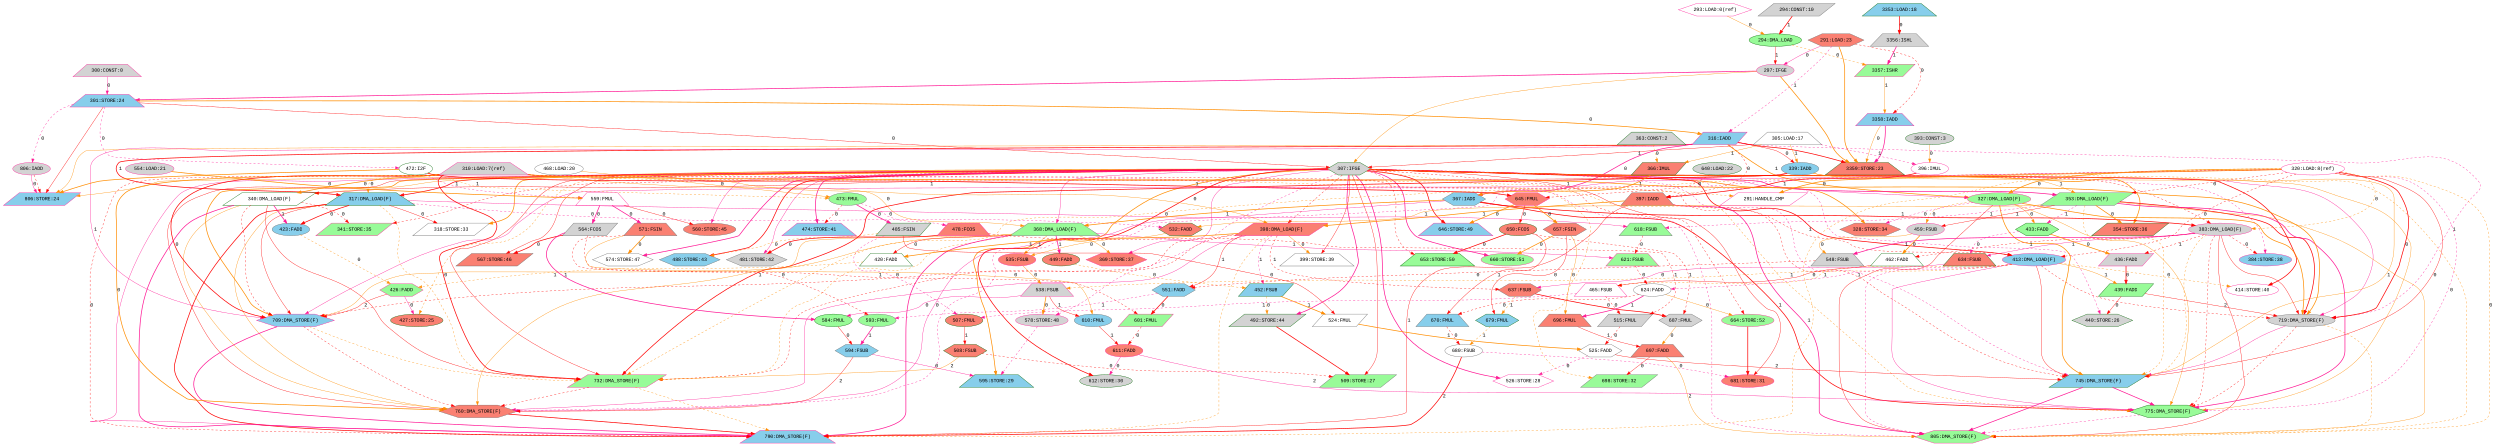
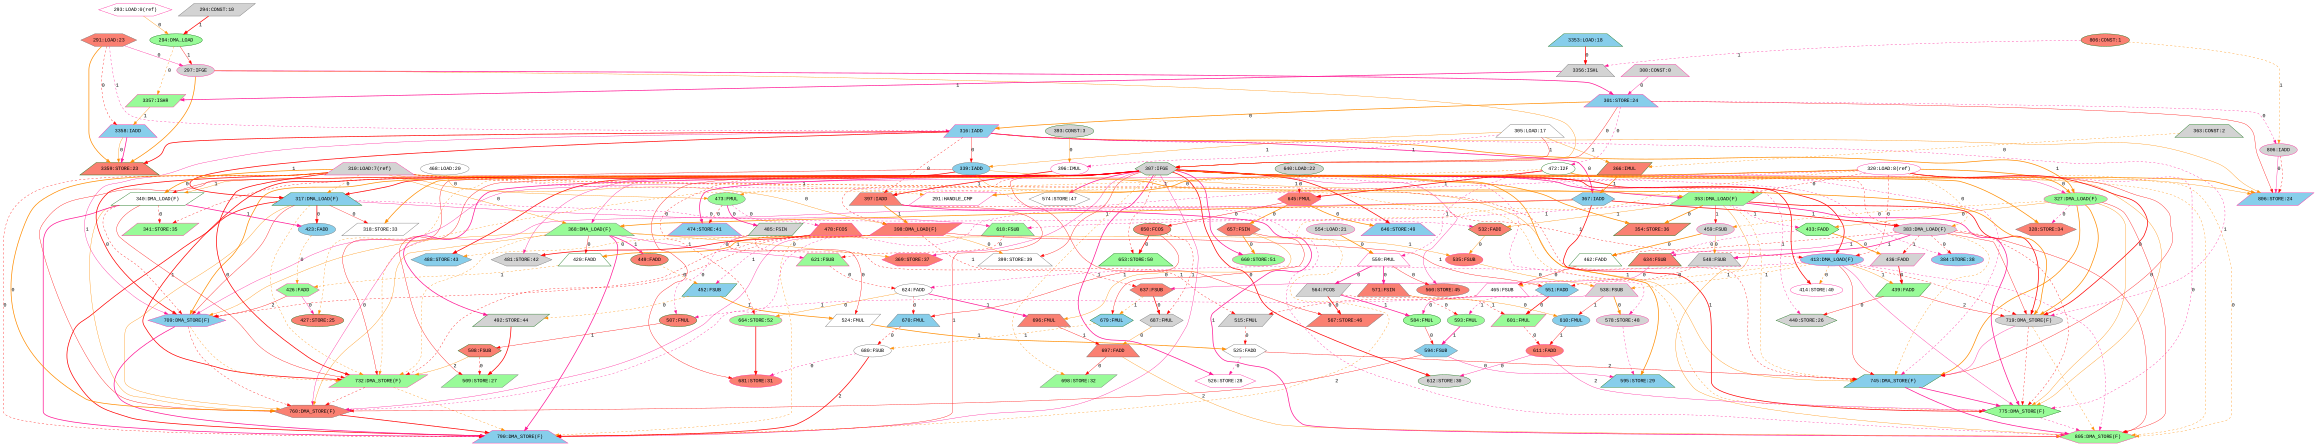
none -> (2105, 40)
(1928, 176) -> none
(638, 243) -> none
